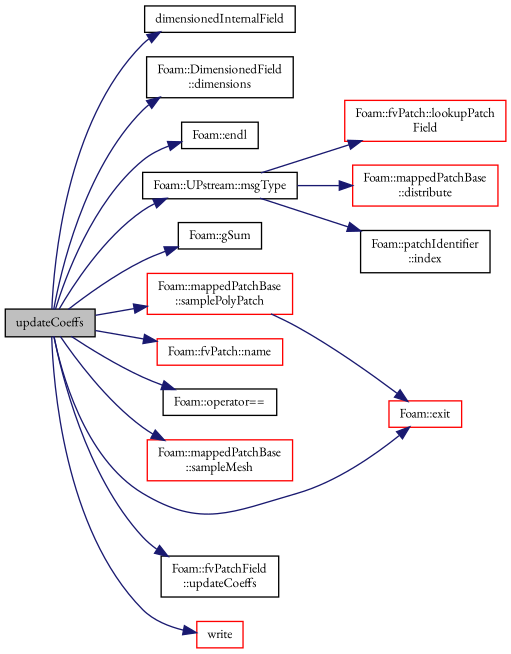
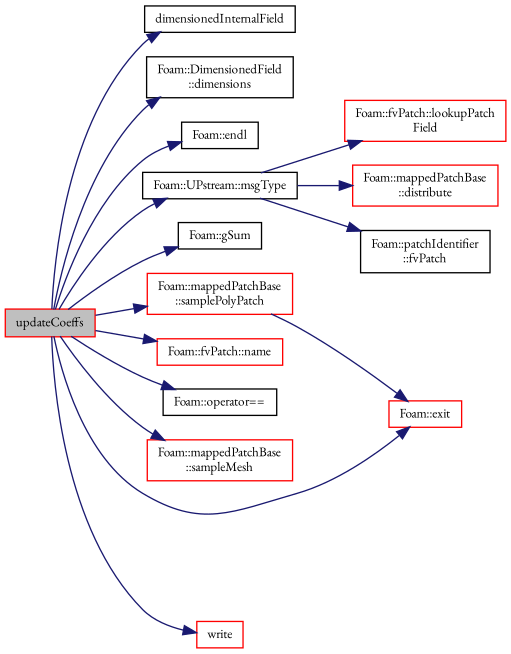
(425, 252) -> (425, 252)
(50, 323) -> (50, 323)
(220, 577) -> none
